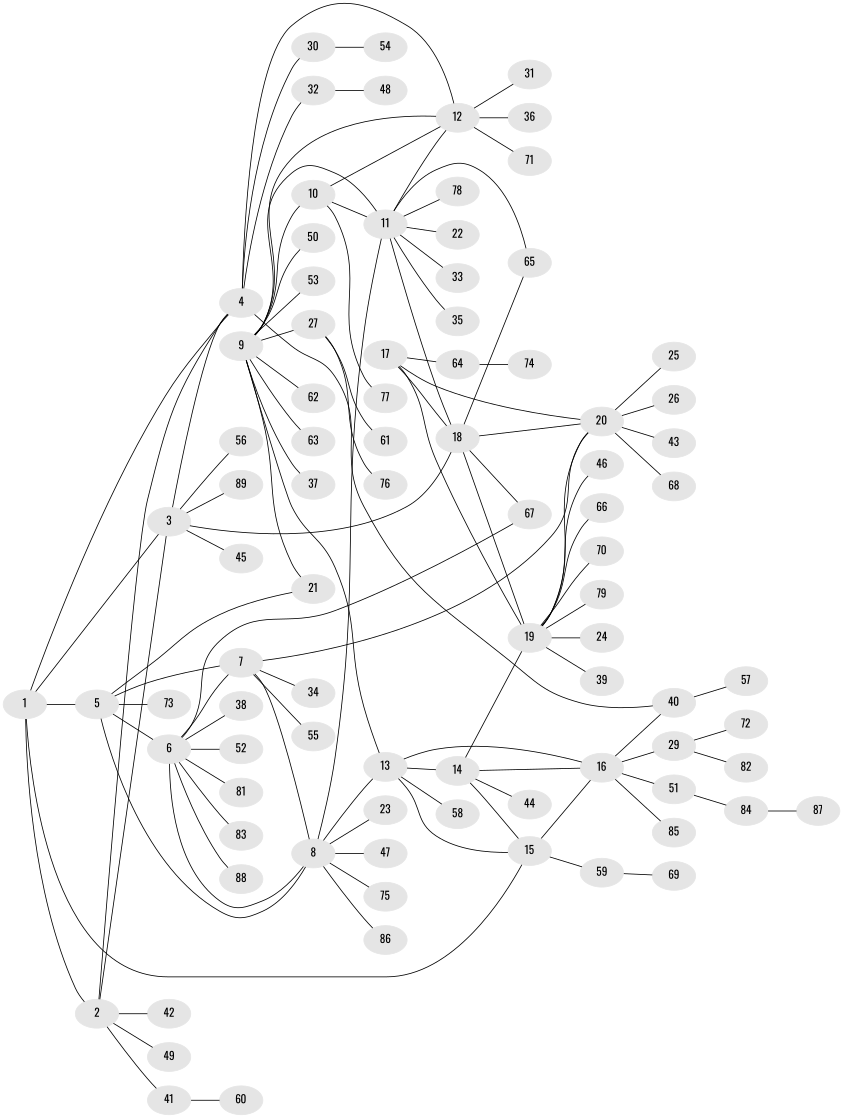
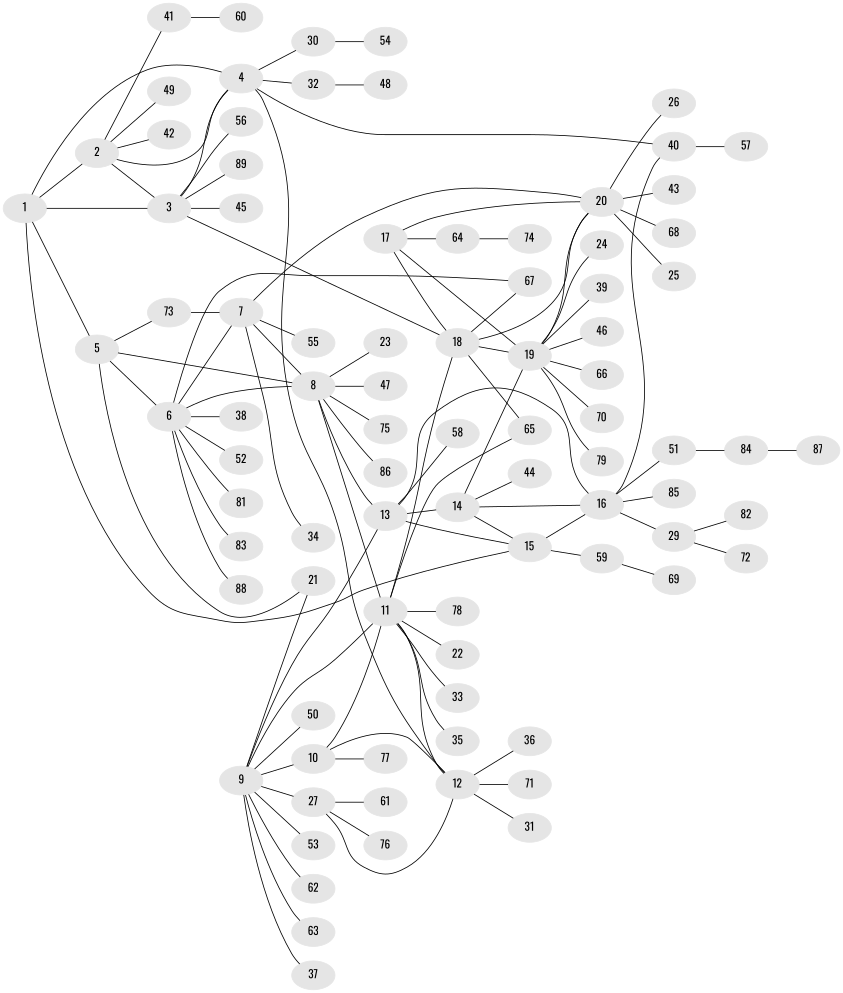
(282, 172) -> (394, 873)
(166, 677) -> (210, 313)
